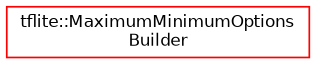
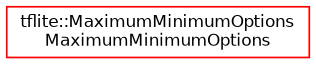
(158, 32) -> (158, 32)
